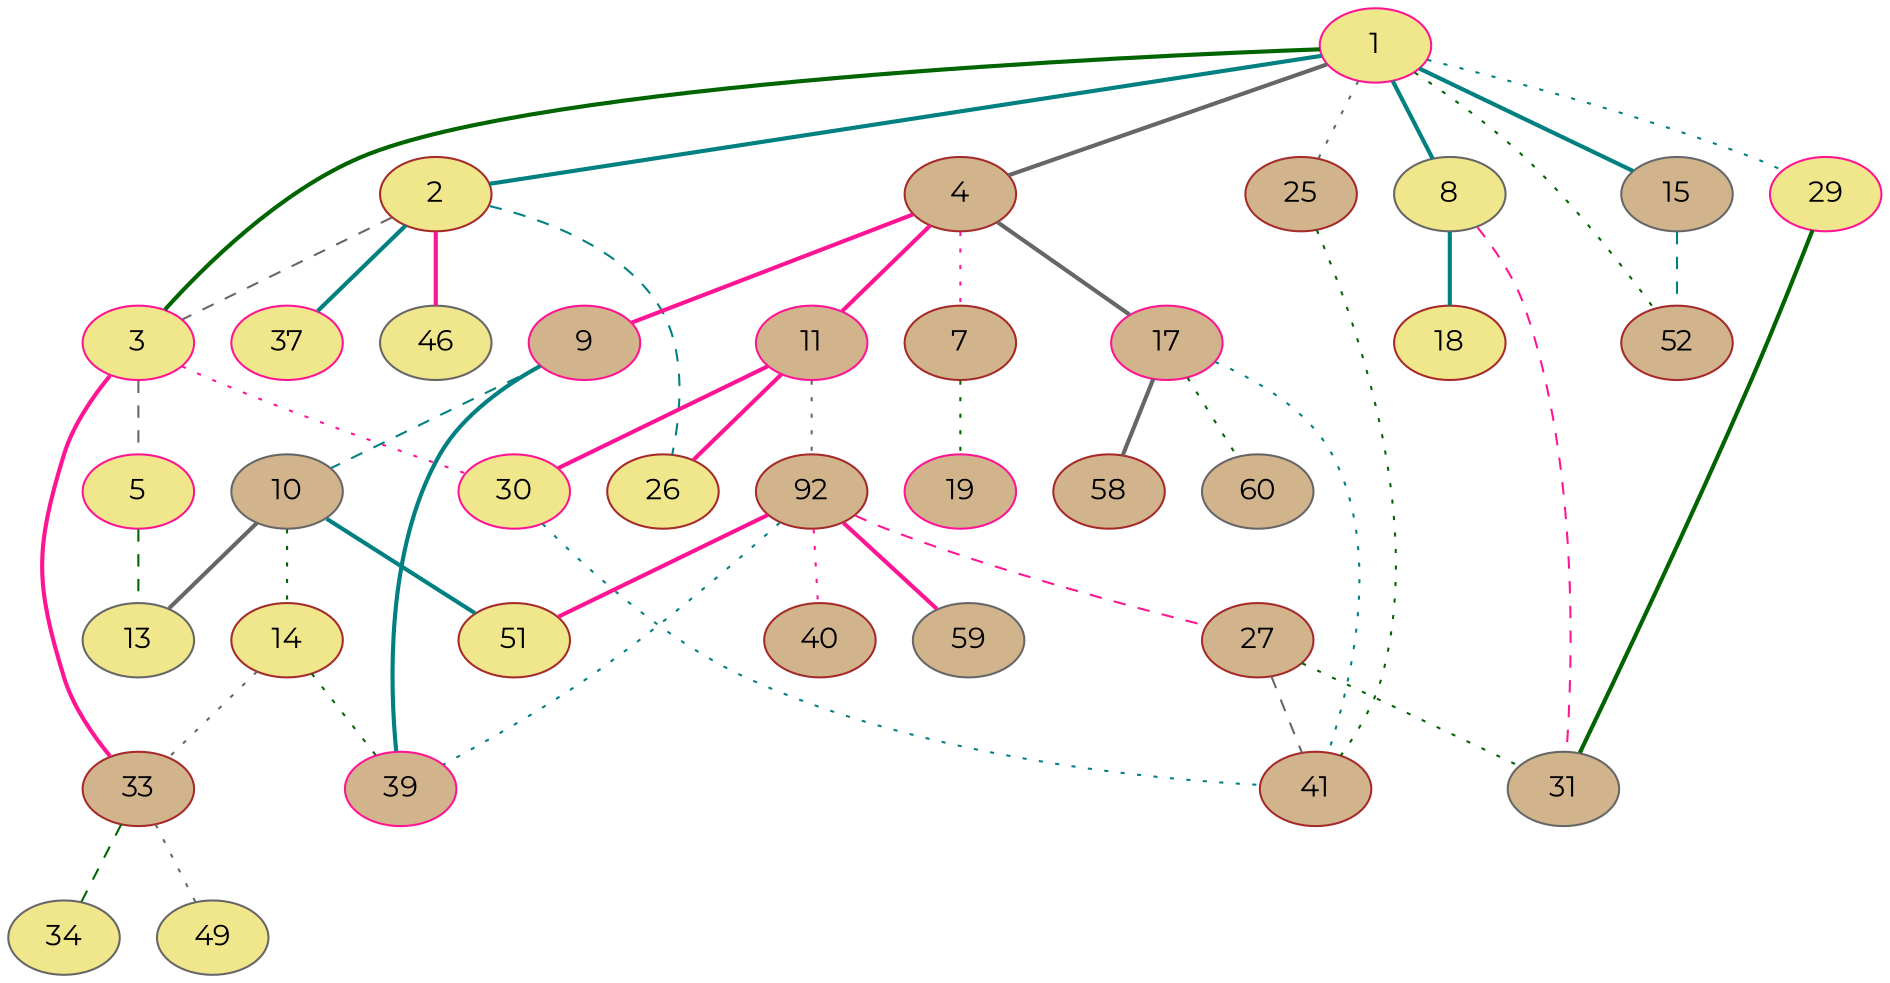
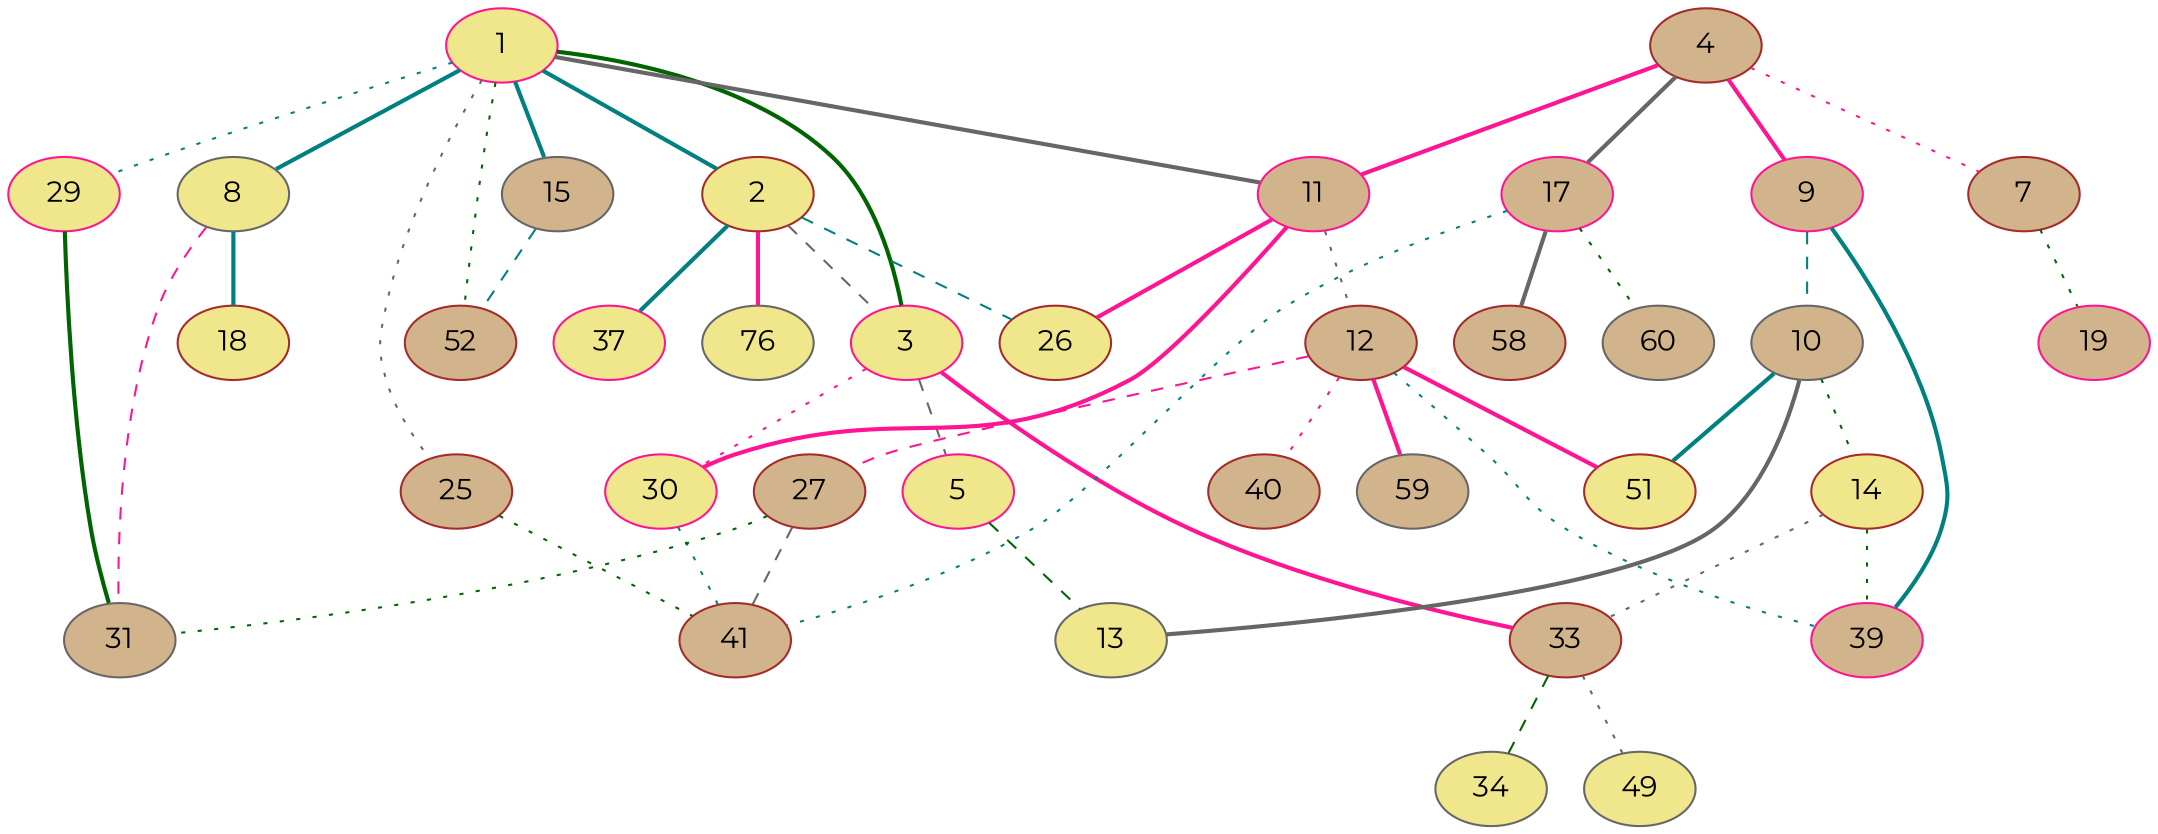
(1168, 120) -> (908, 120)
(436, 343) -> (758, 343)
(812, 492) -> (1361, 343)
